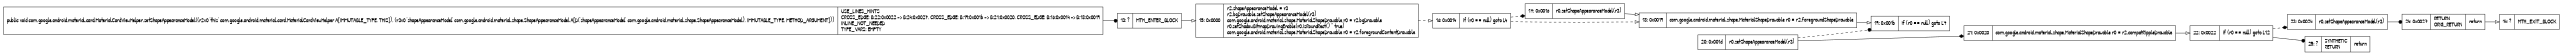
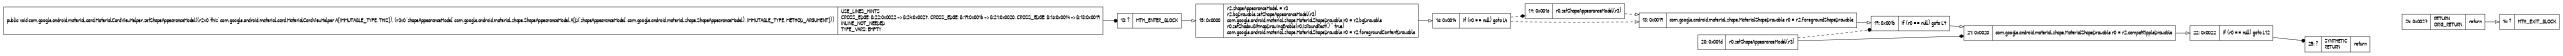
(1630, 14) -> (1630, 14)
(1423, 21) -> (1423, 21)
(2337, 22) -> none
none -> (1955, 26)
